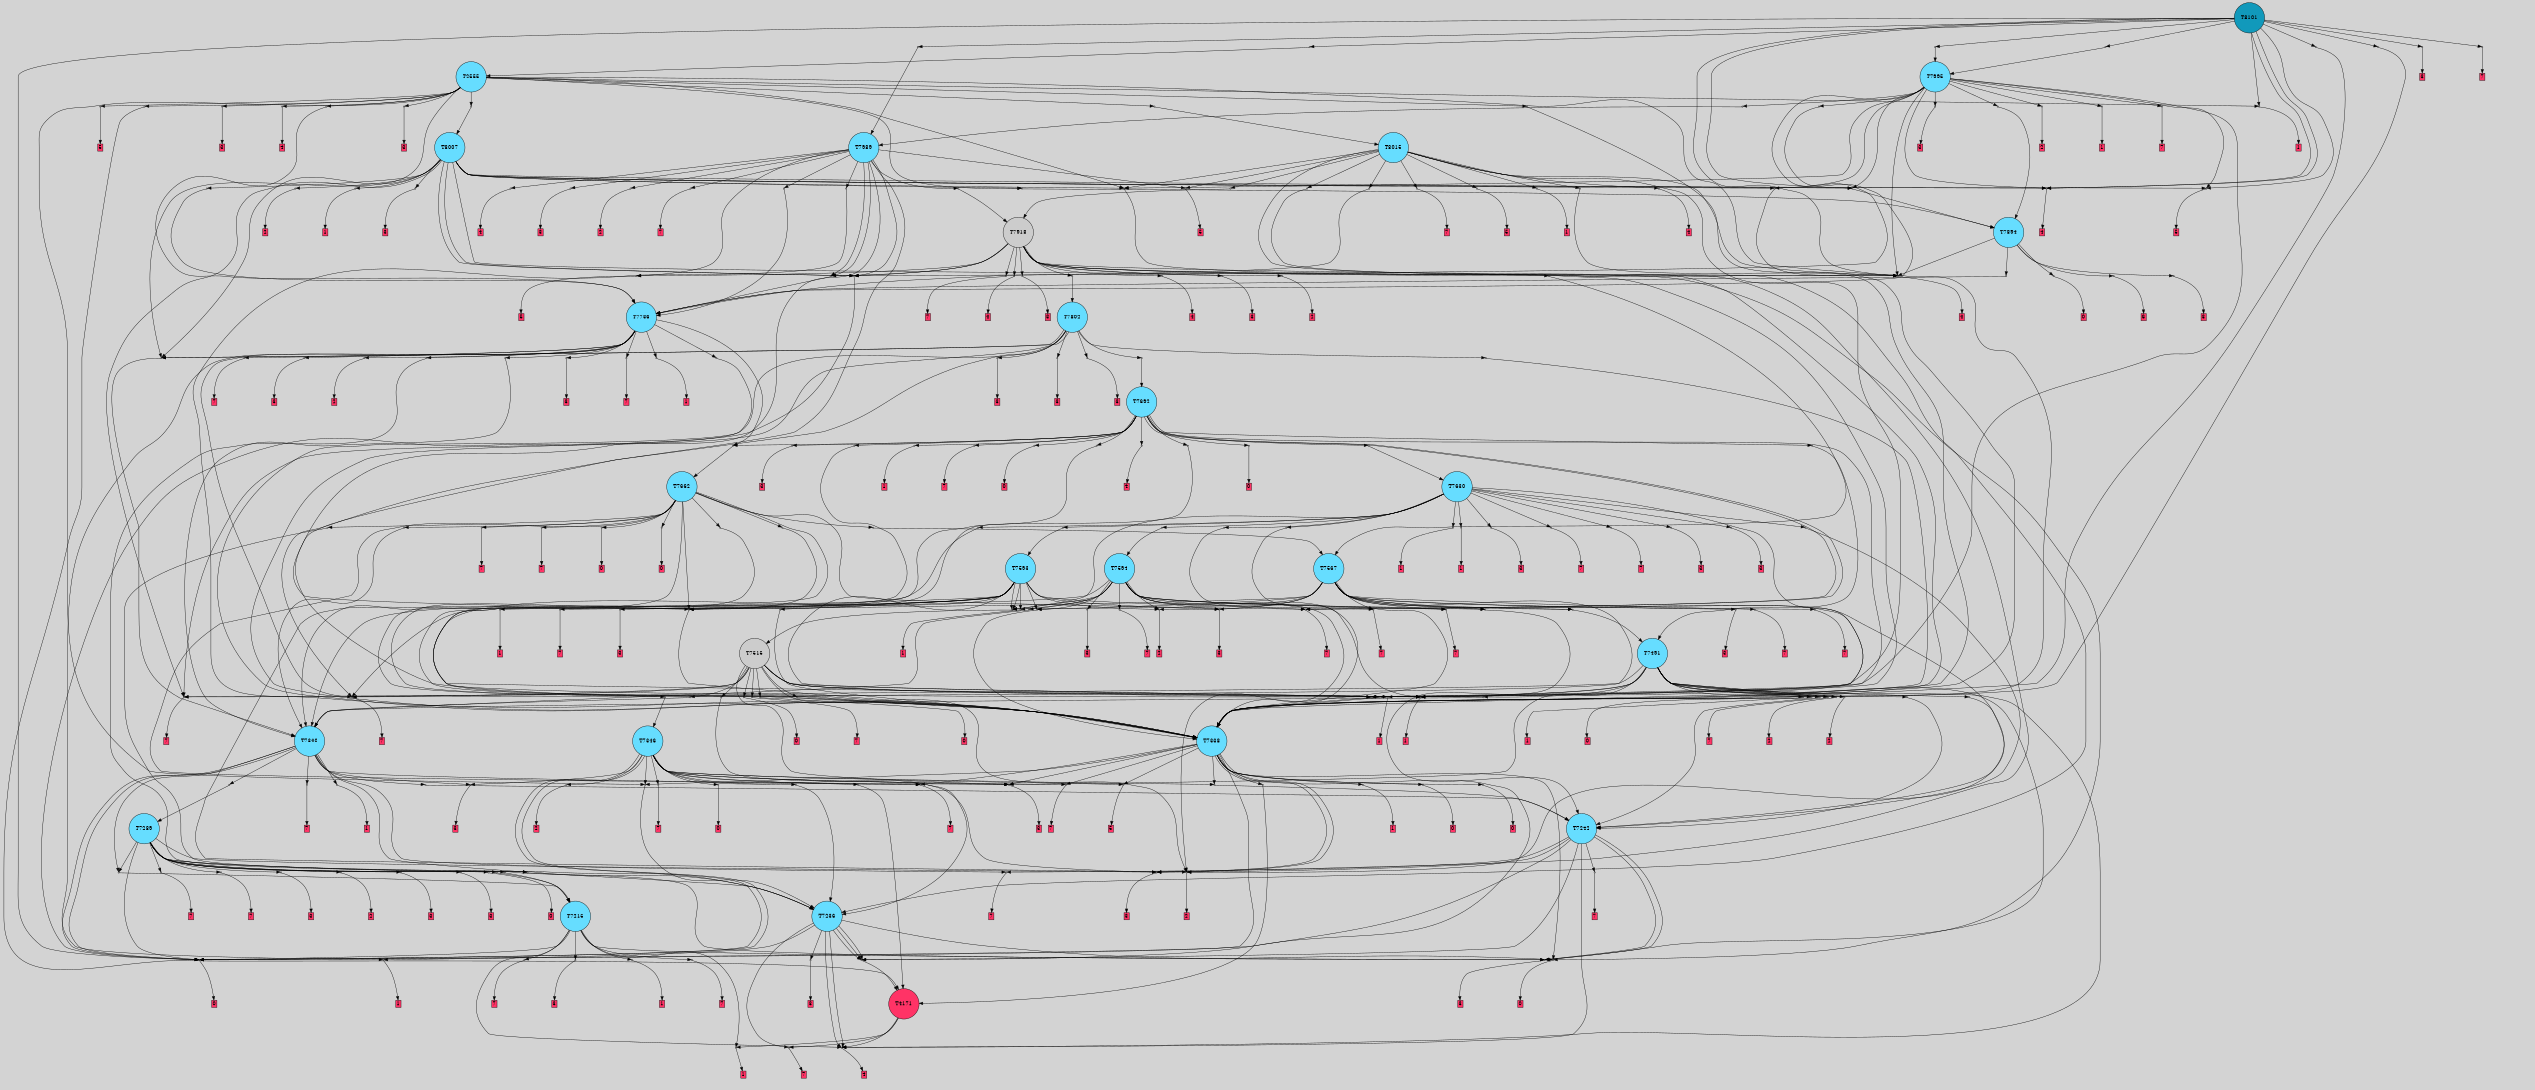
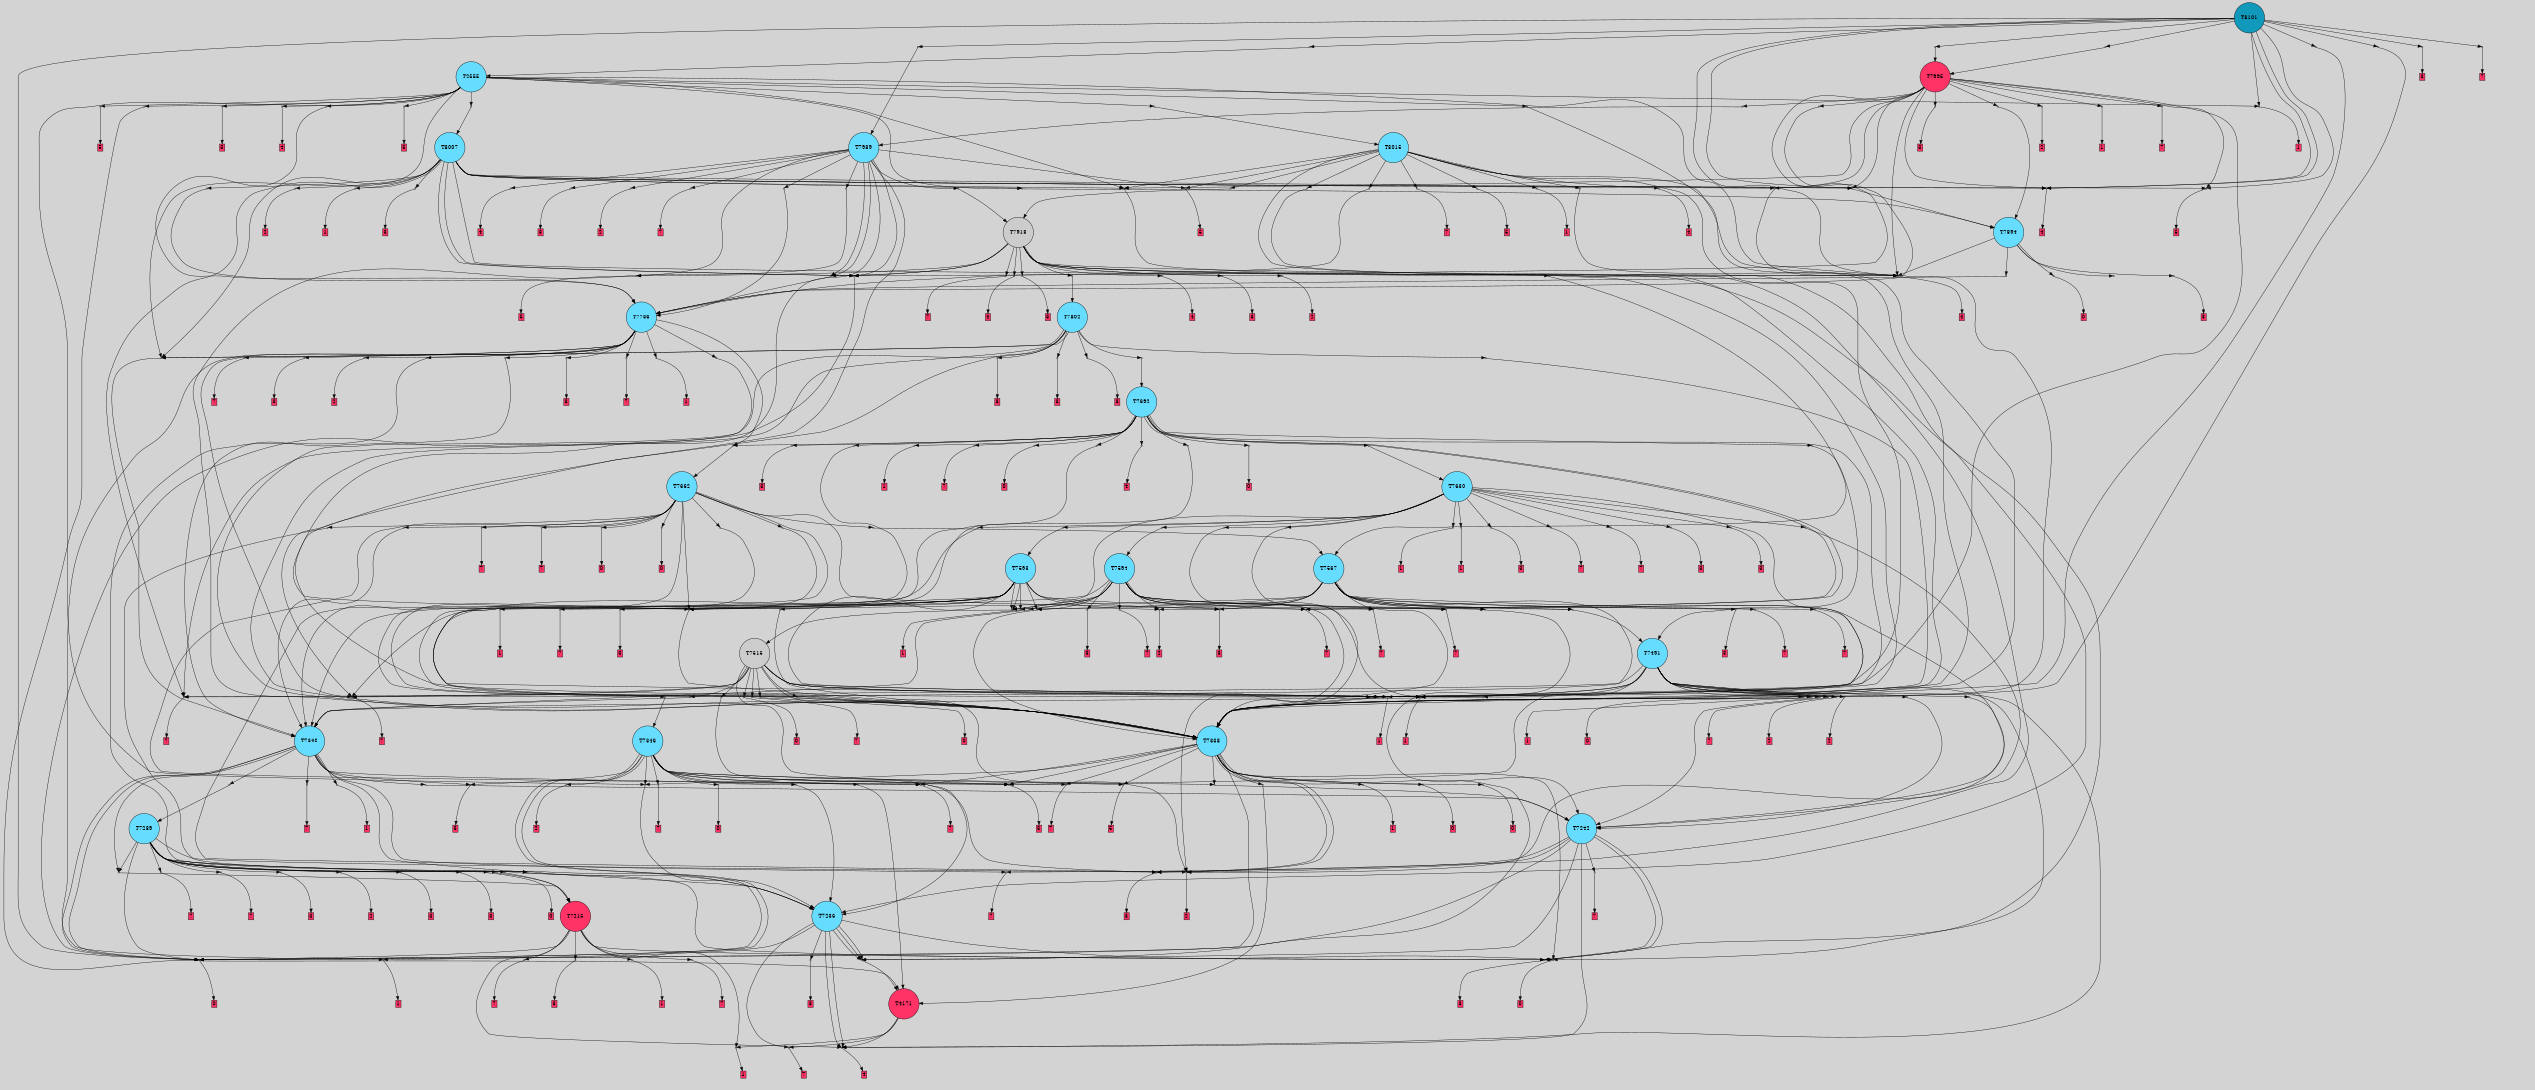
(1935, 77) -> (1935, 77)
(2144, 317) -> none
(575, 916) -> (575, 916)
